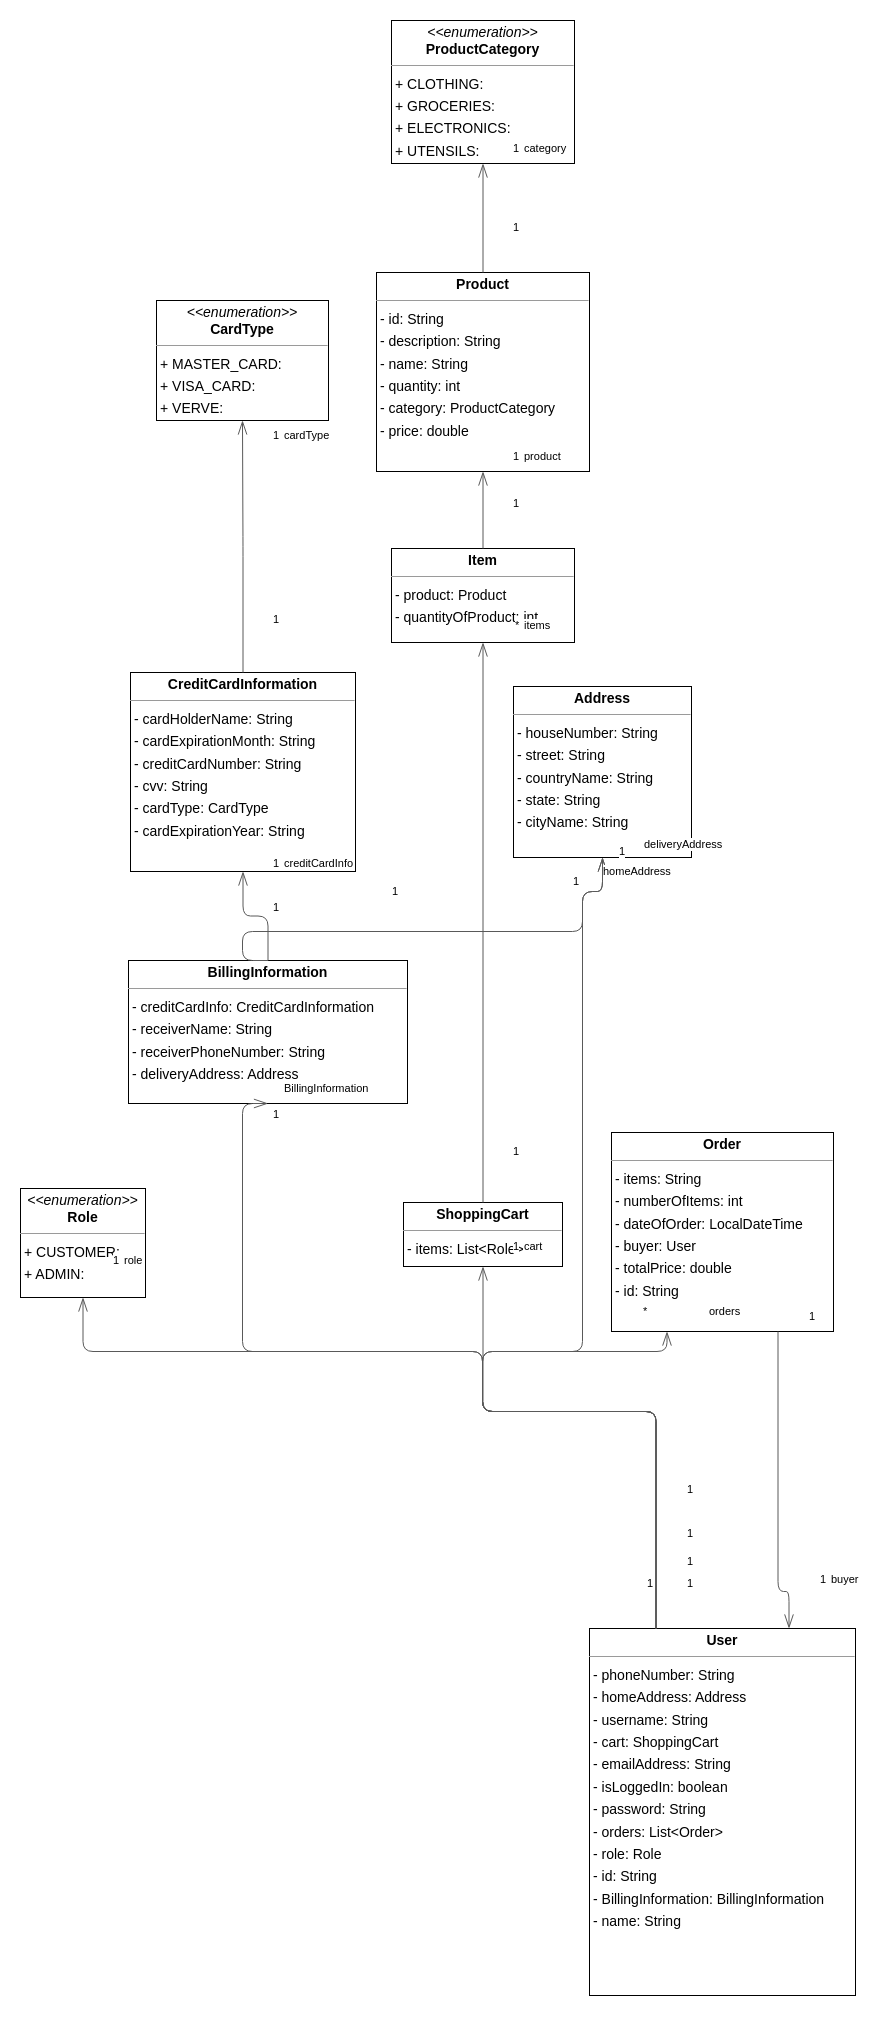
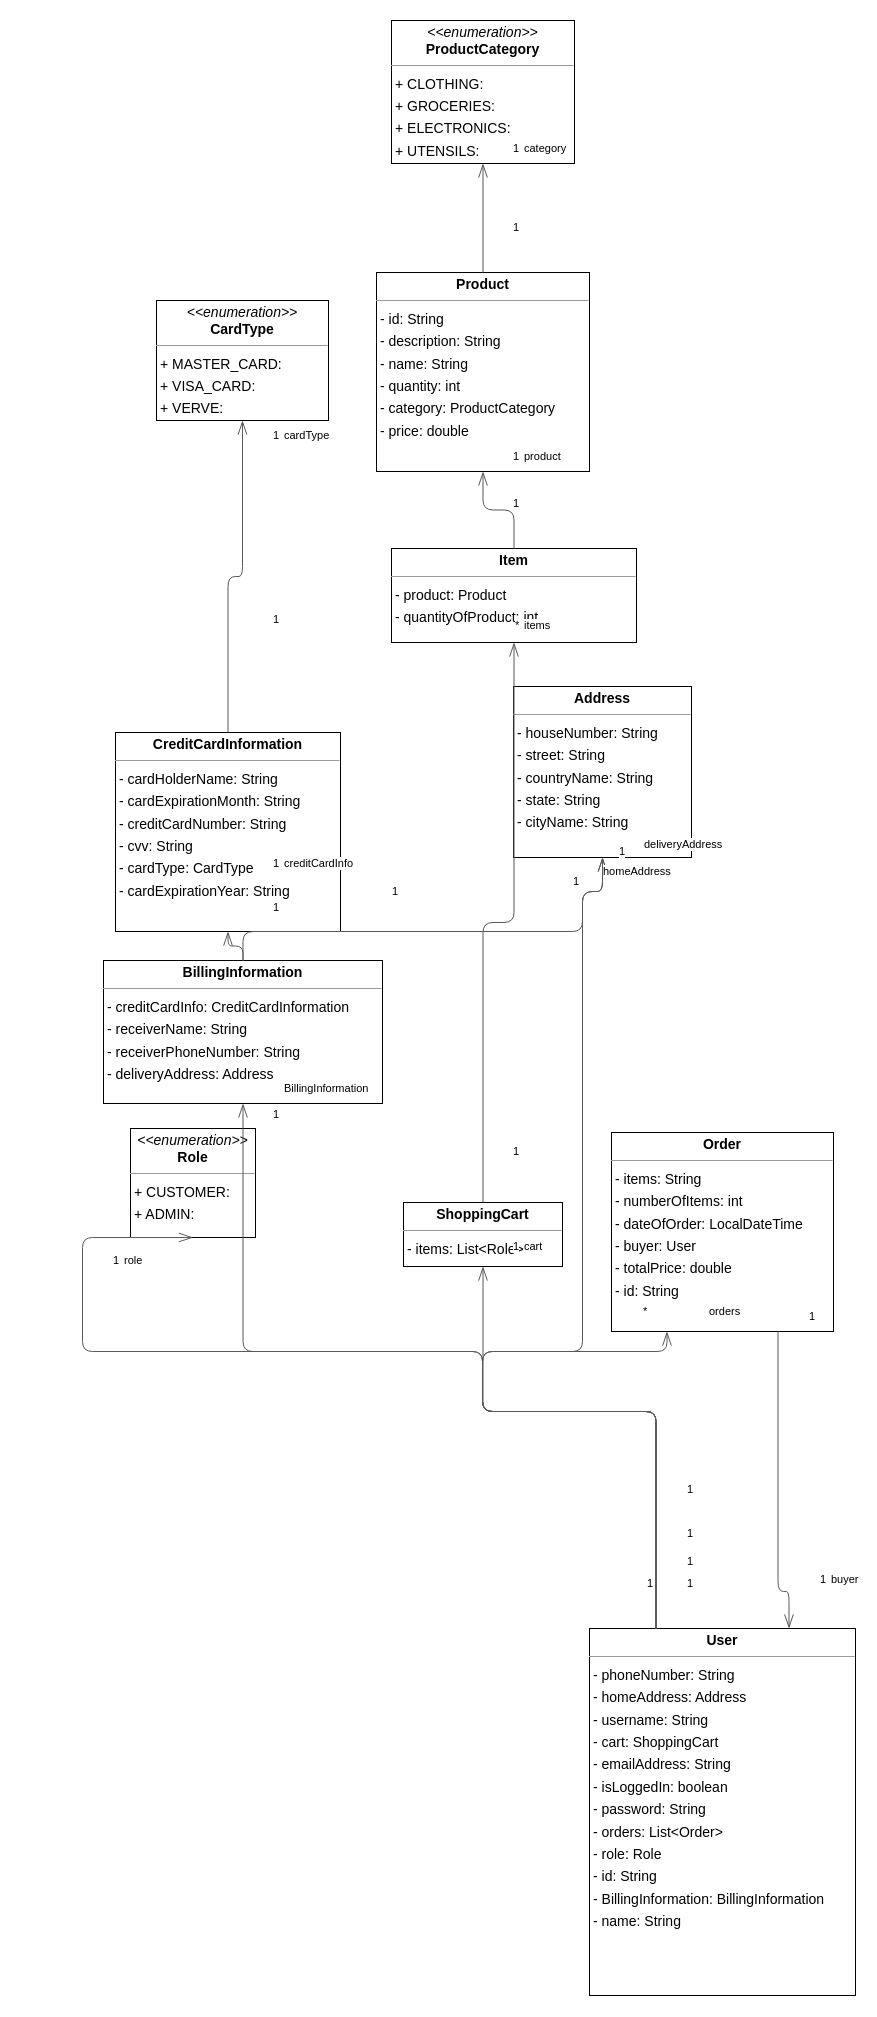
(483, 596) -> (514, 596)
(243, 772) -> (228, 832)
(268, 1032) -> (243, 1032)
(83, 1243) -> (193, 1183)
